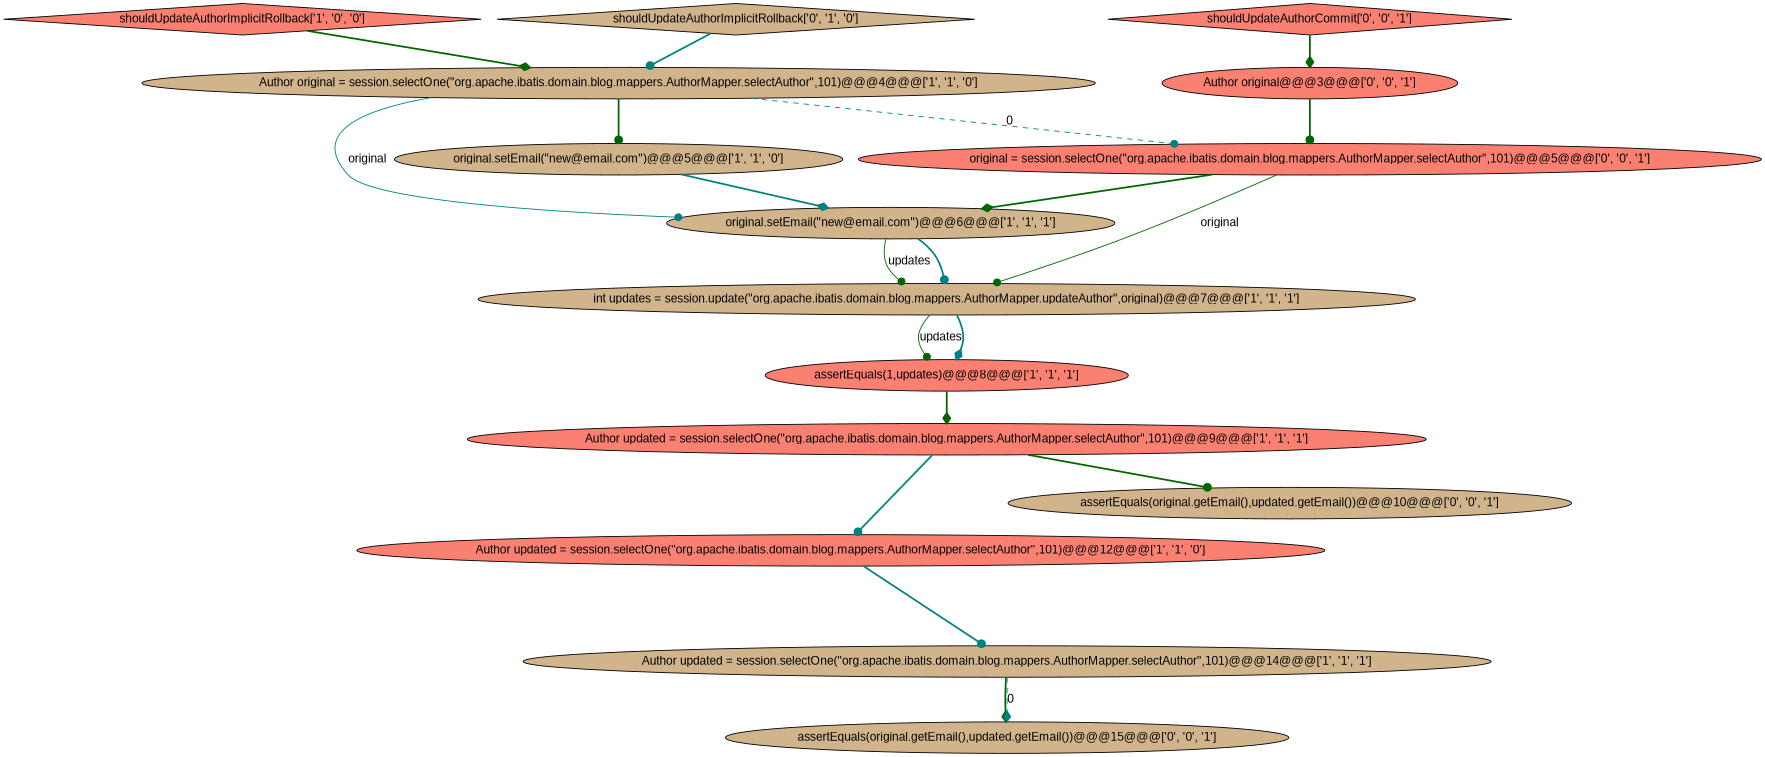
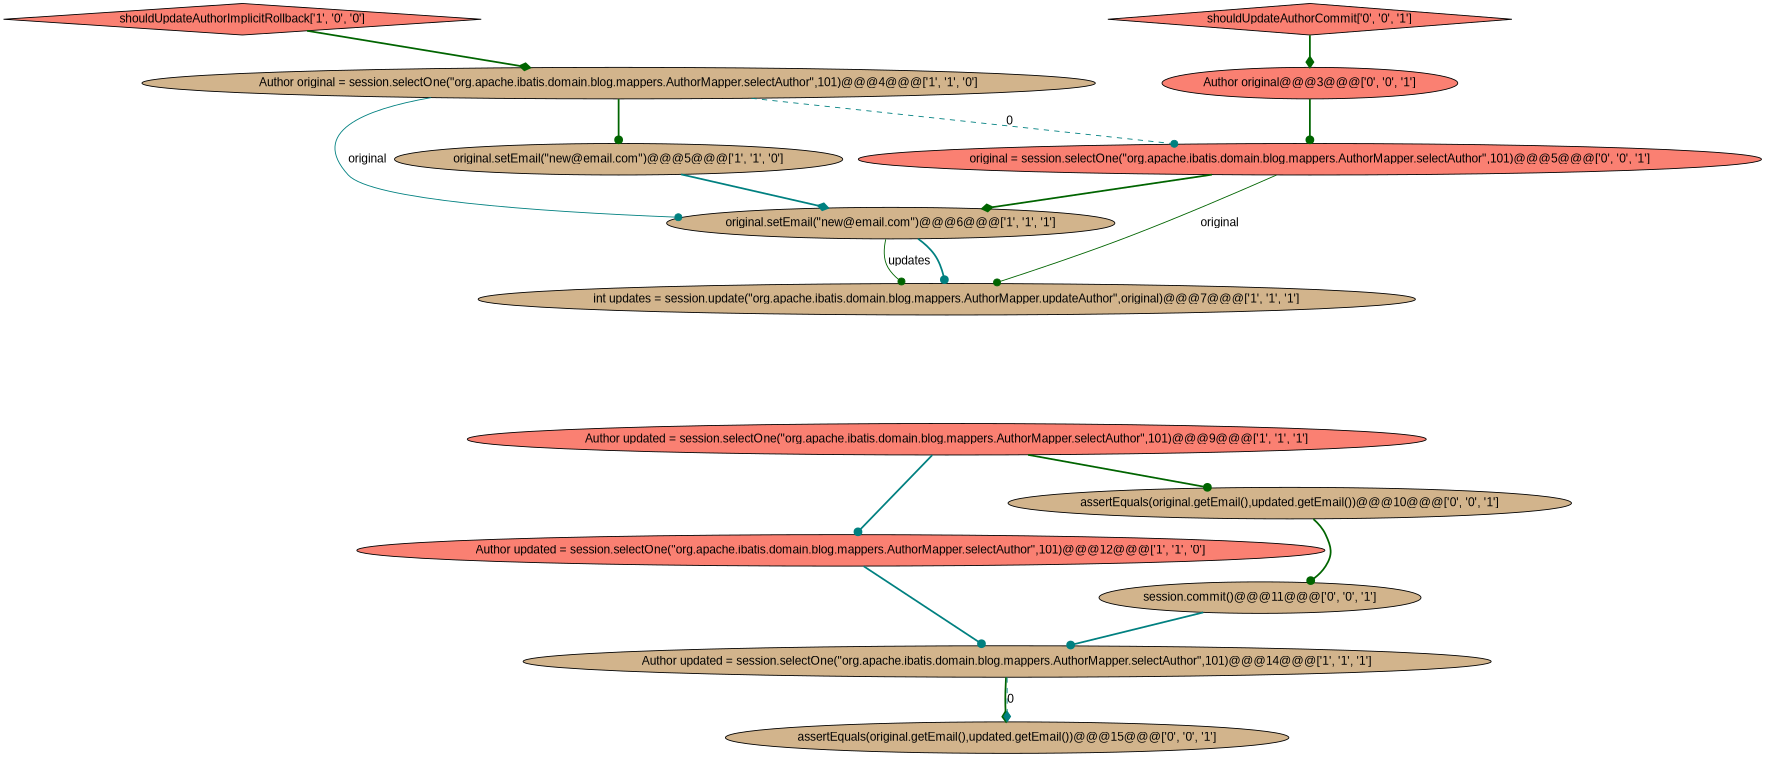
(736, 19) -> none
(947, 375) -> none
none -> (1260, 598)
